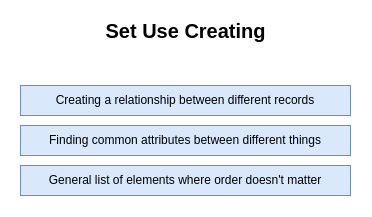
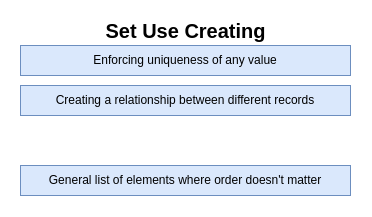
none -> (186, 61)
(186, 141) -> none
